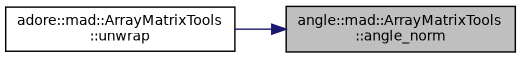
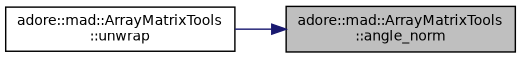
(401, 29) -> (401, 29)
